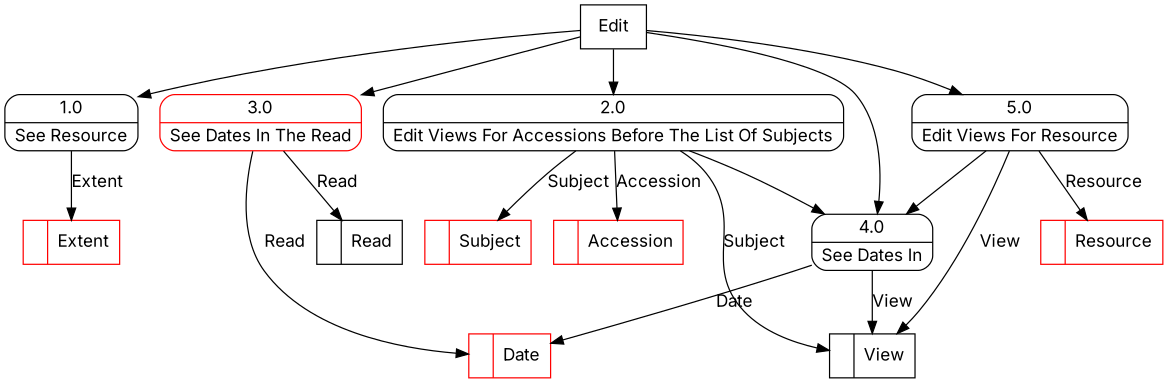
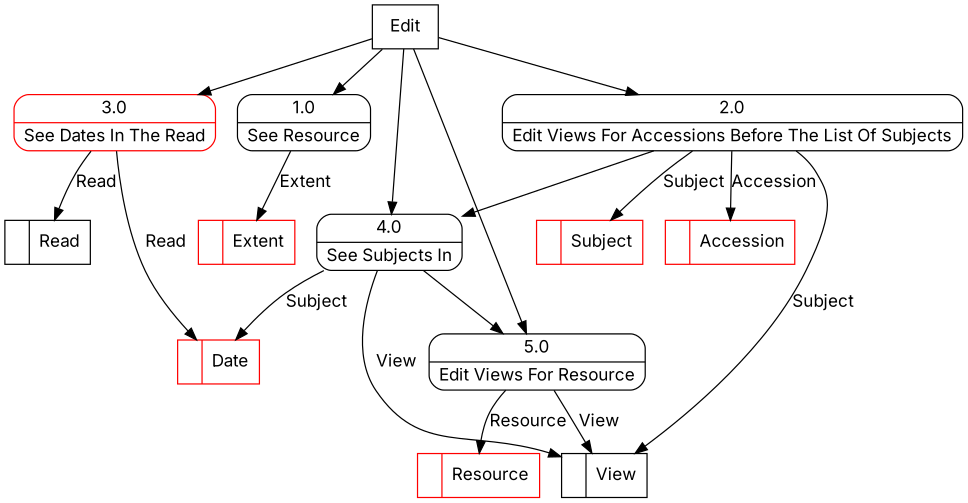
(951, 178) -> (458, 298)
(872, 256) -> (389, 256)
(735, 302) -> (317, 302)
